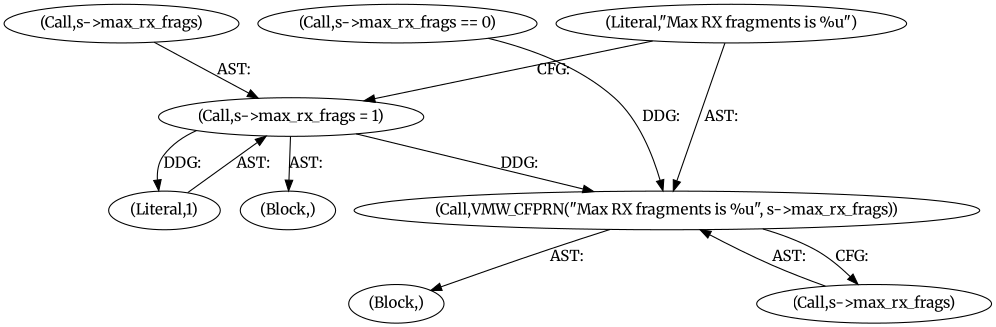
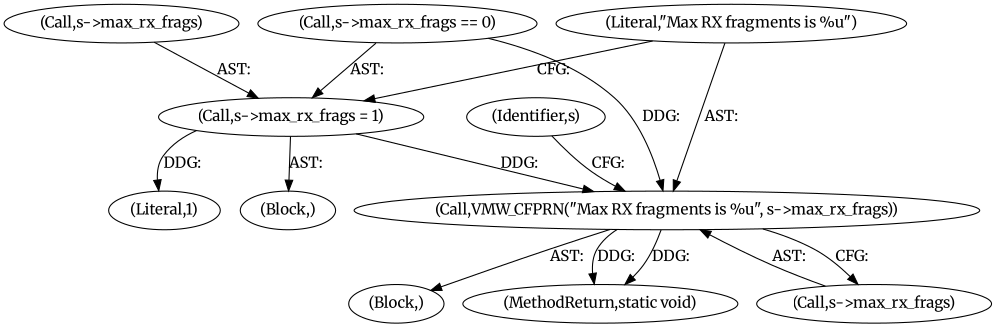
none -> (536, 117)
(222, 168) -> (348, 67)
none -> (600, 304)
